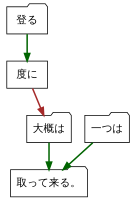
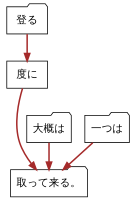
(27, 44) -> (27, 44)
(37, 98) -> (17, 128)
(49, 152) -> (49, 152)
(81, 154) -> (81, 154)
